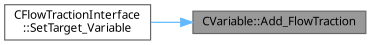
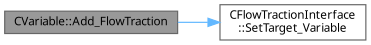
(166, 22) -> (193, 22)
